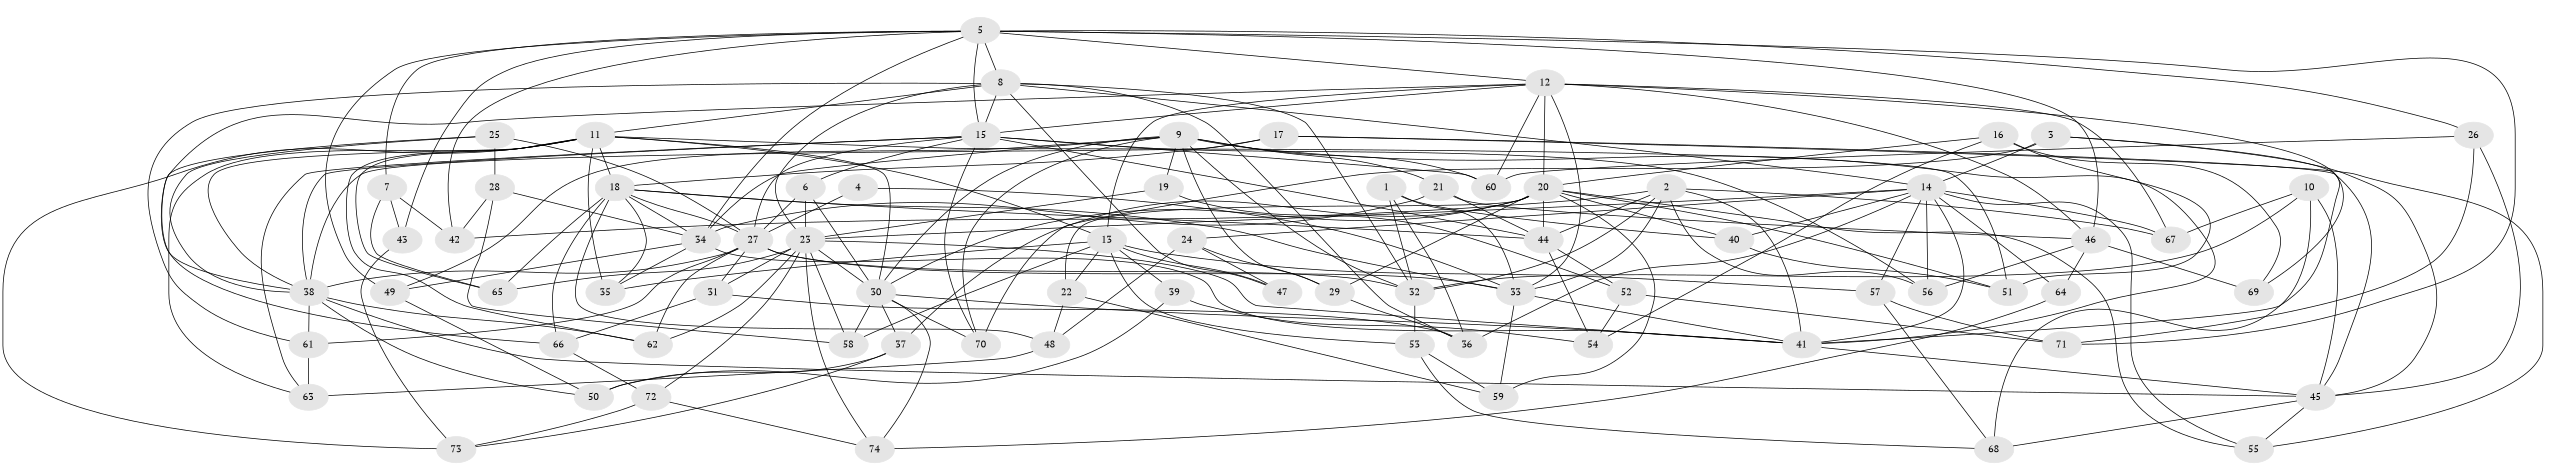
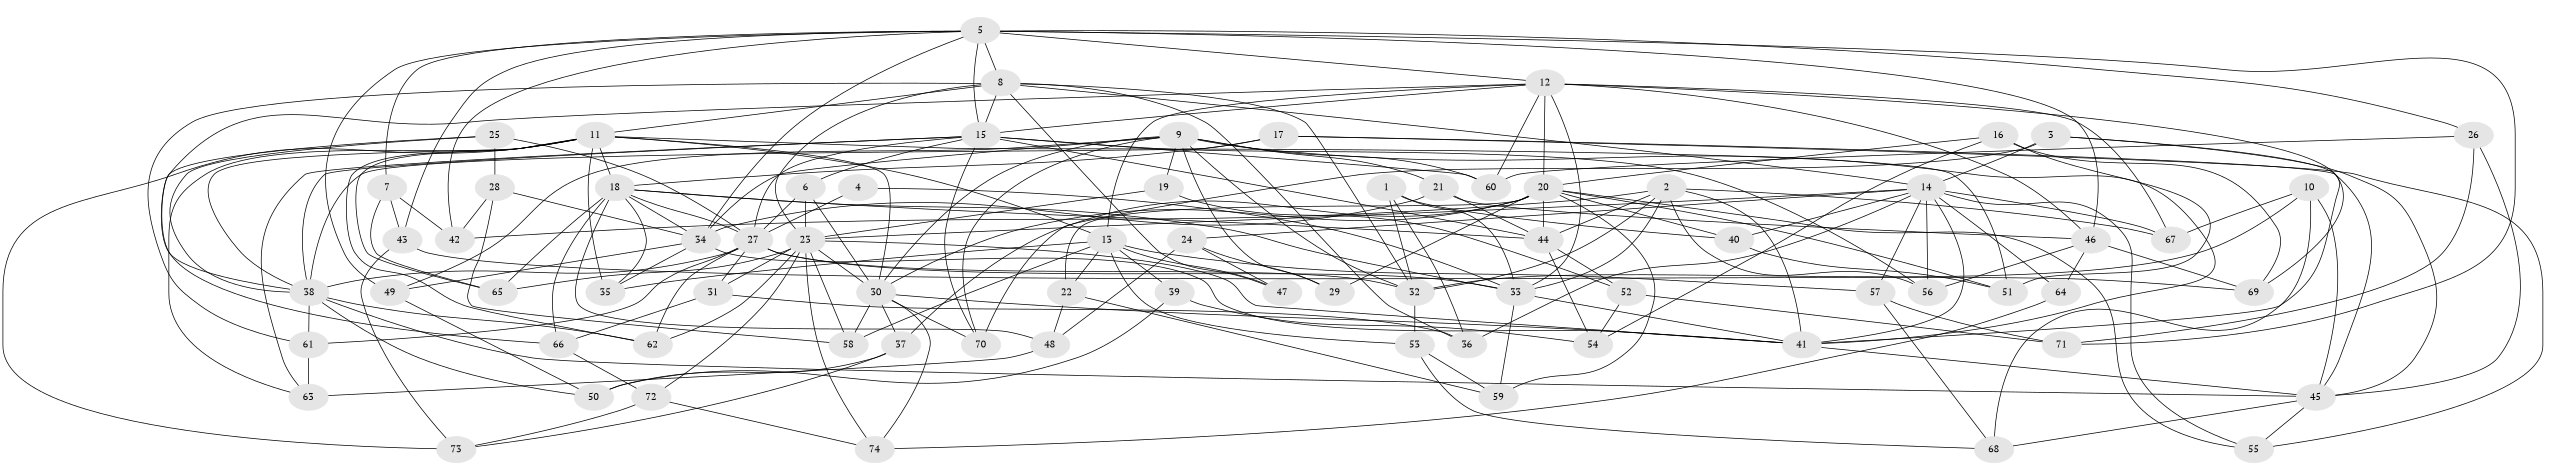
none -> (1280, 279)
(1376, 310) -> none
